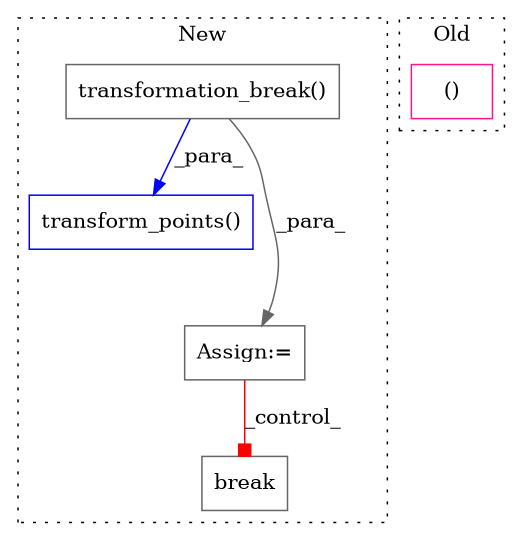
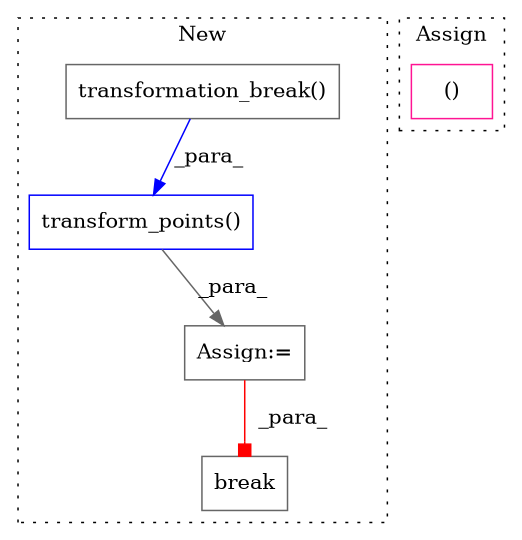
(452, 35) -> (452, 35)
(269, 211) -> (188, 281)
(293, 418) -> (293, 418)
